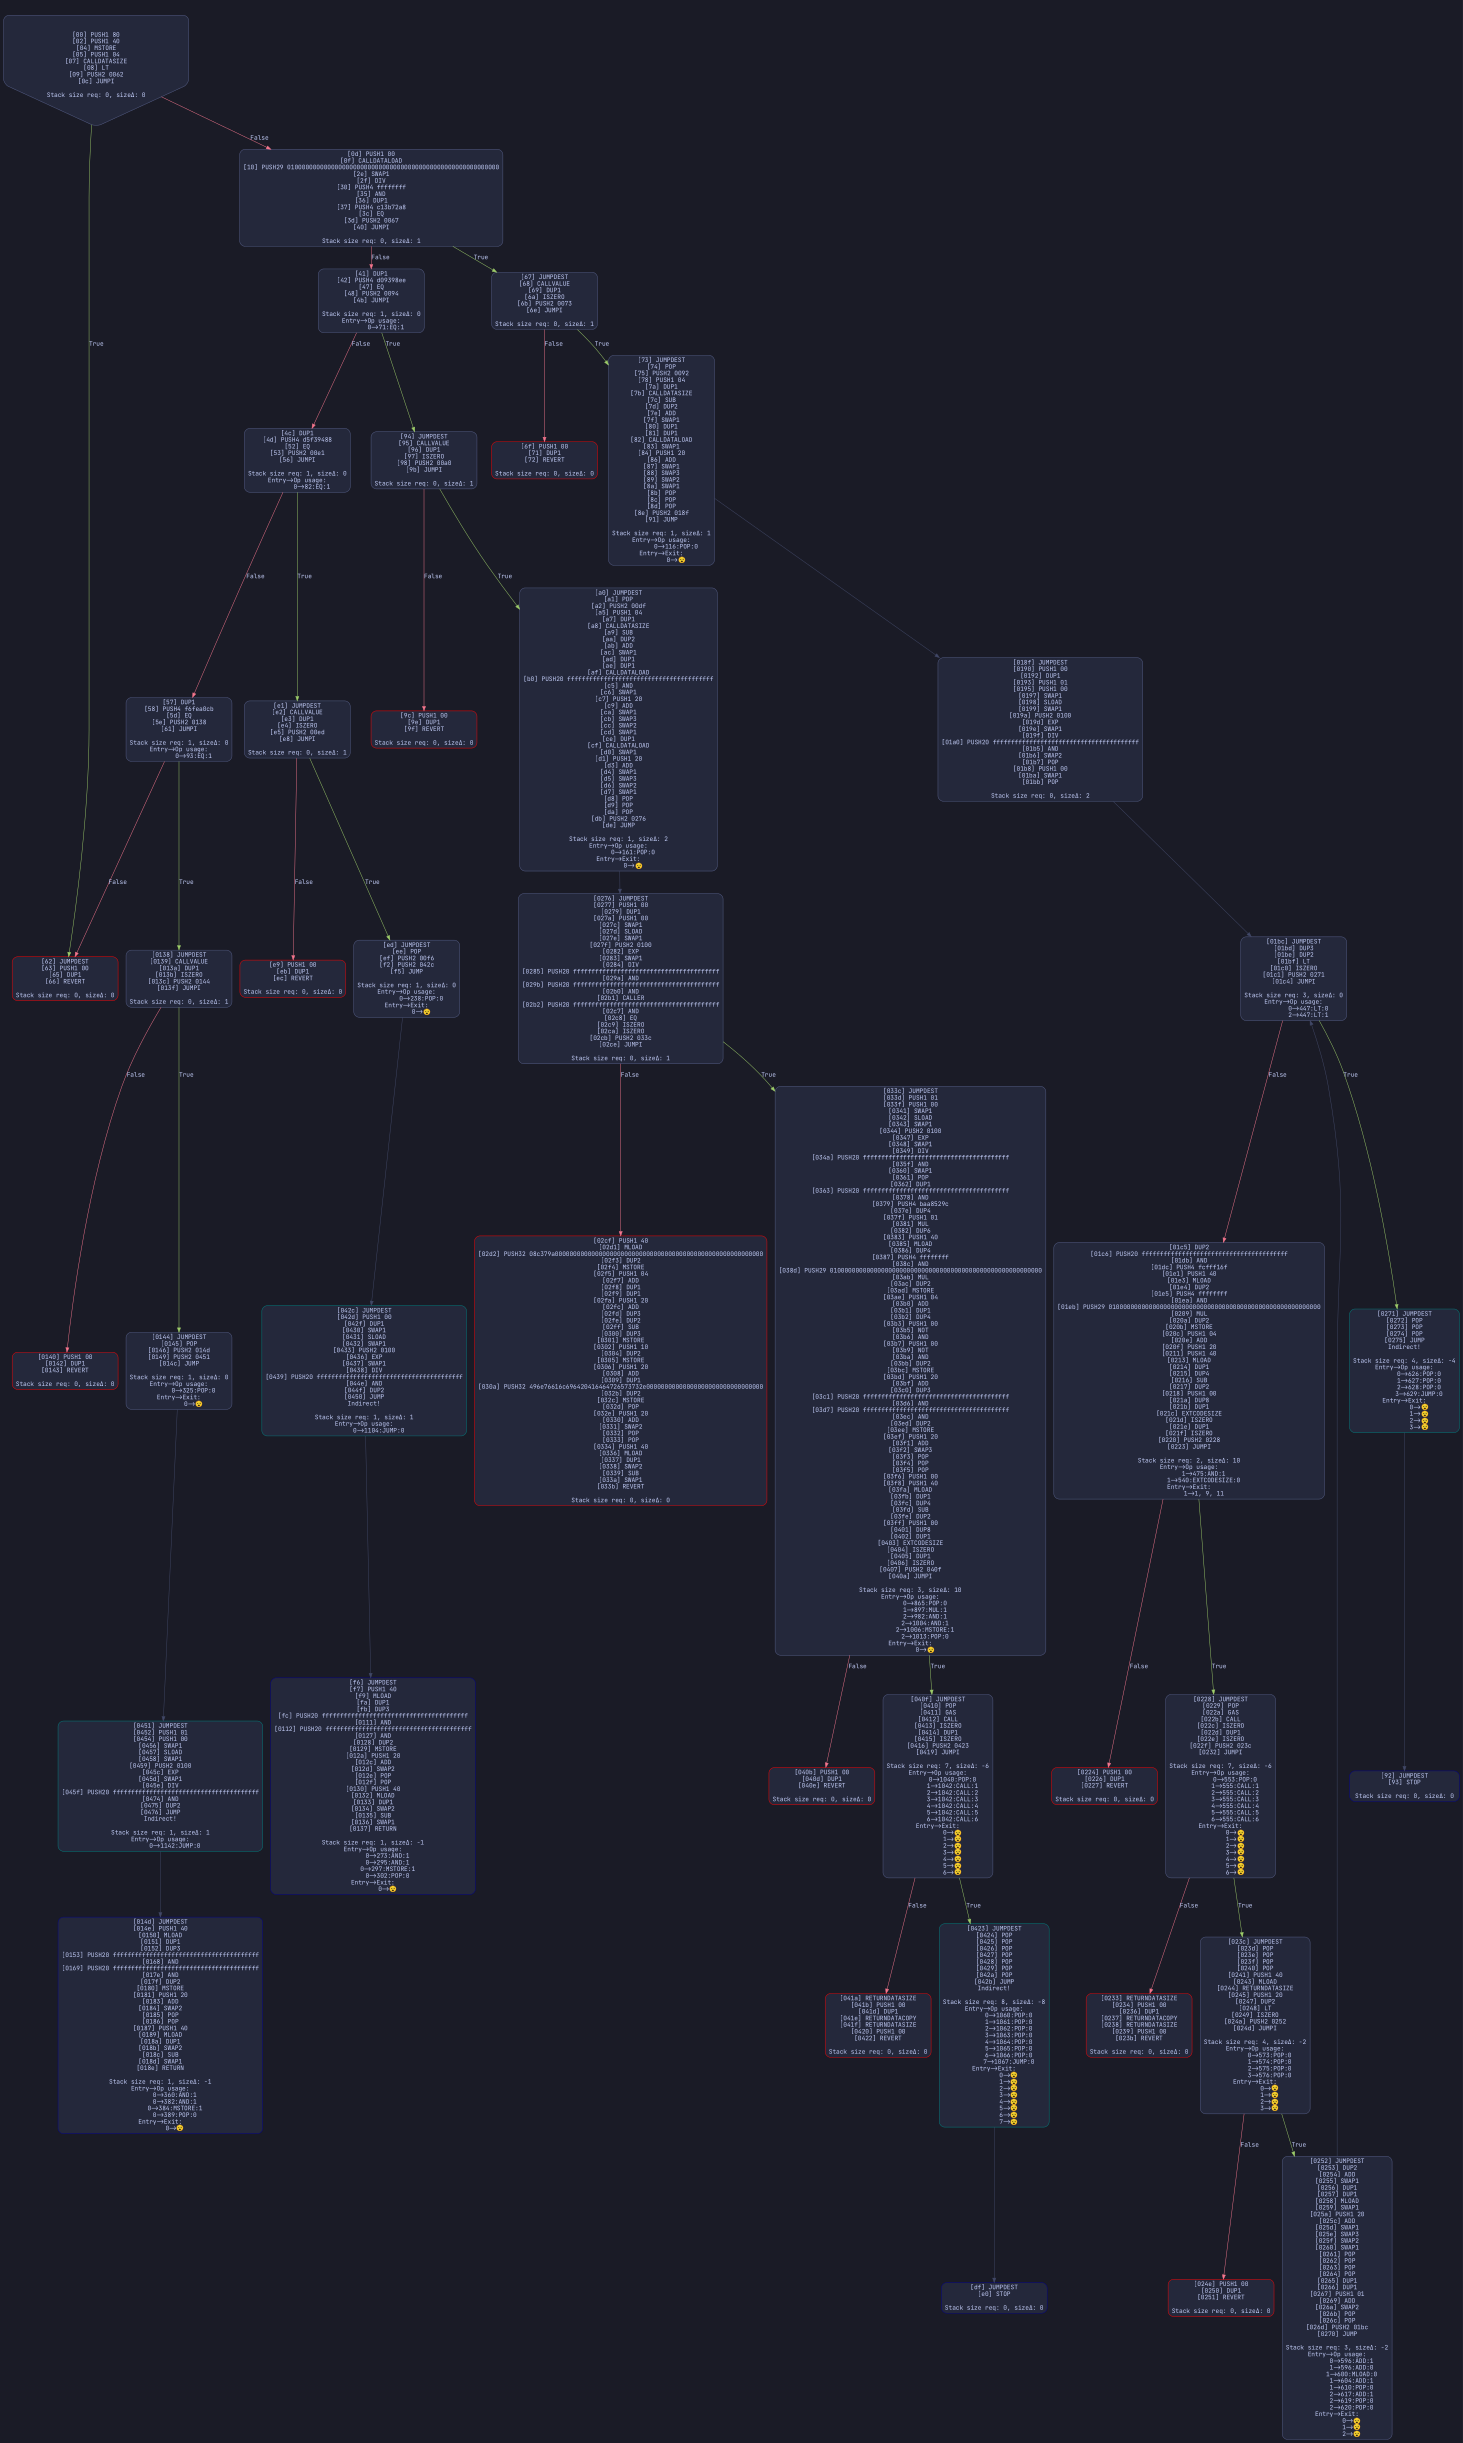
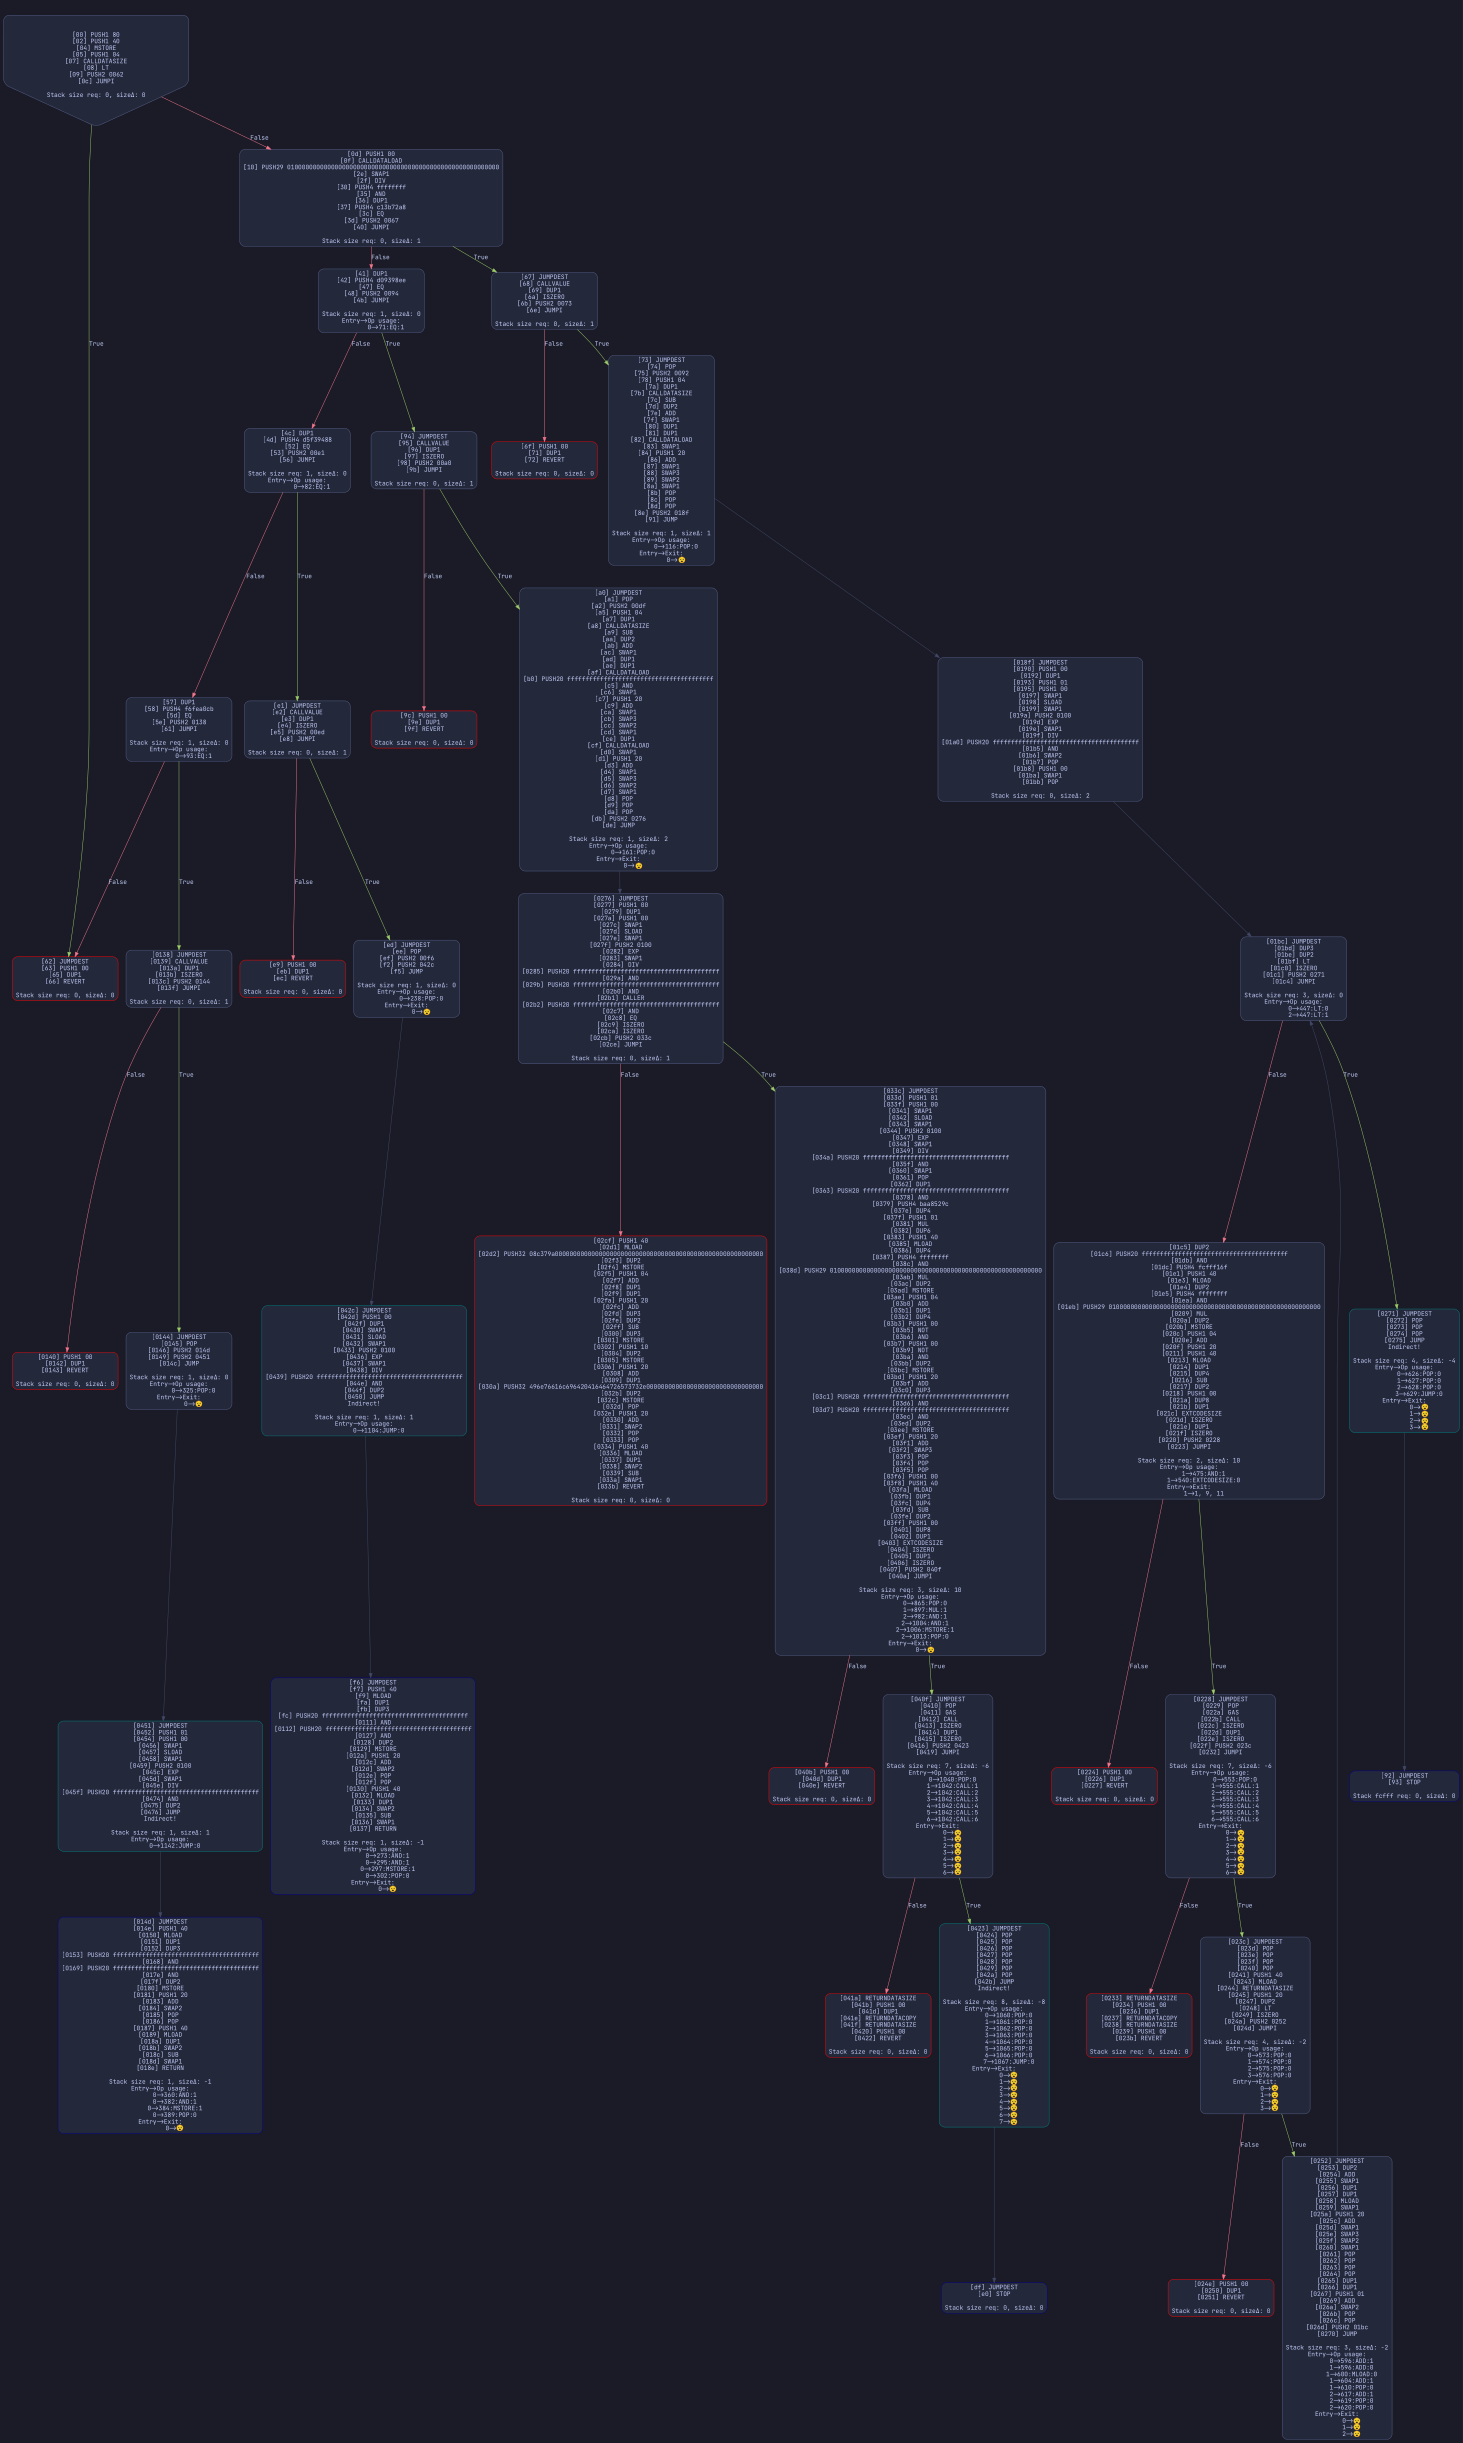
(1404, 1786) -> (1404, 1786)
